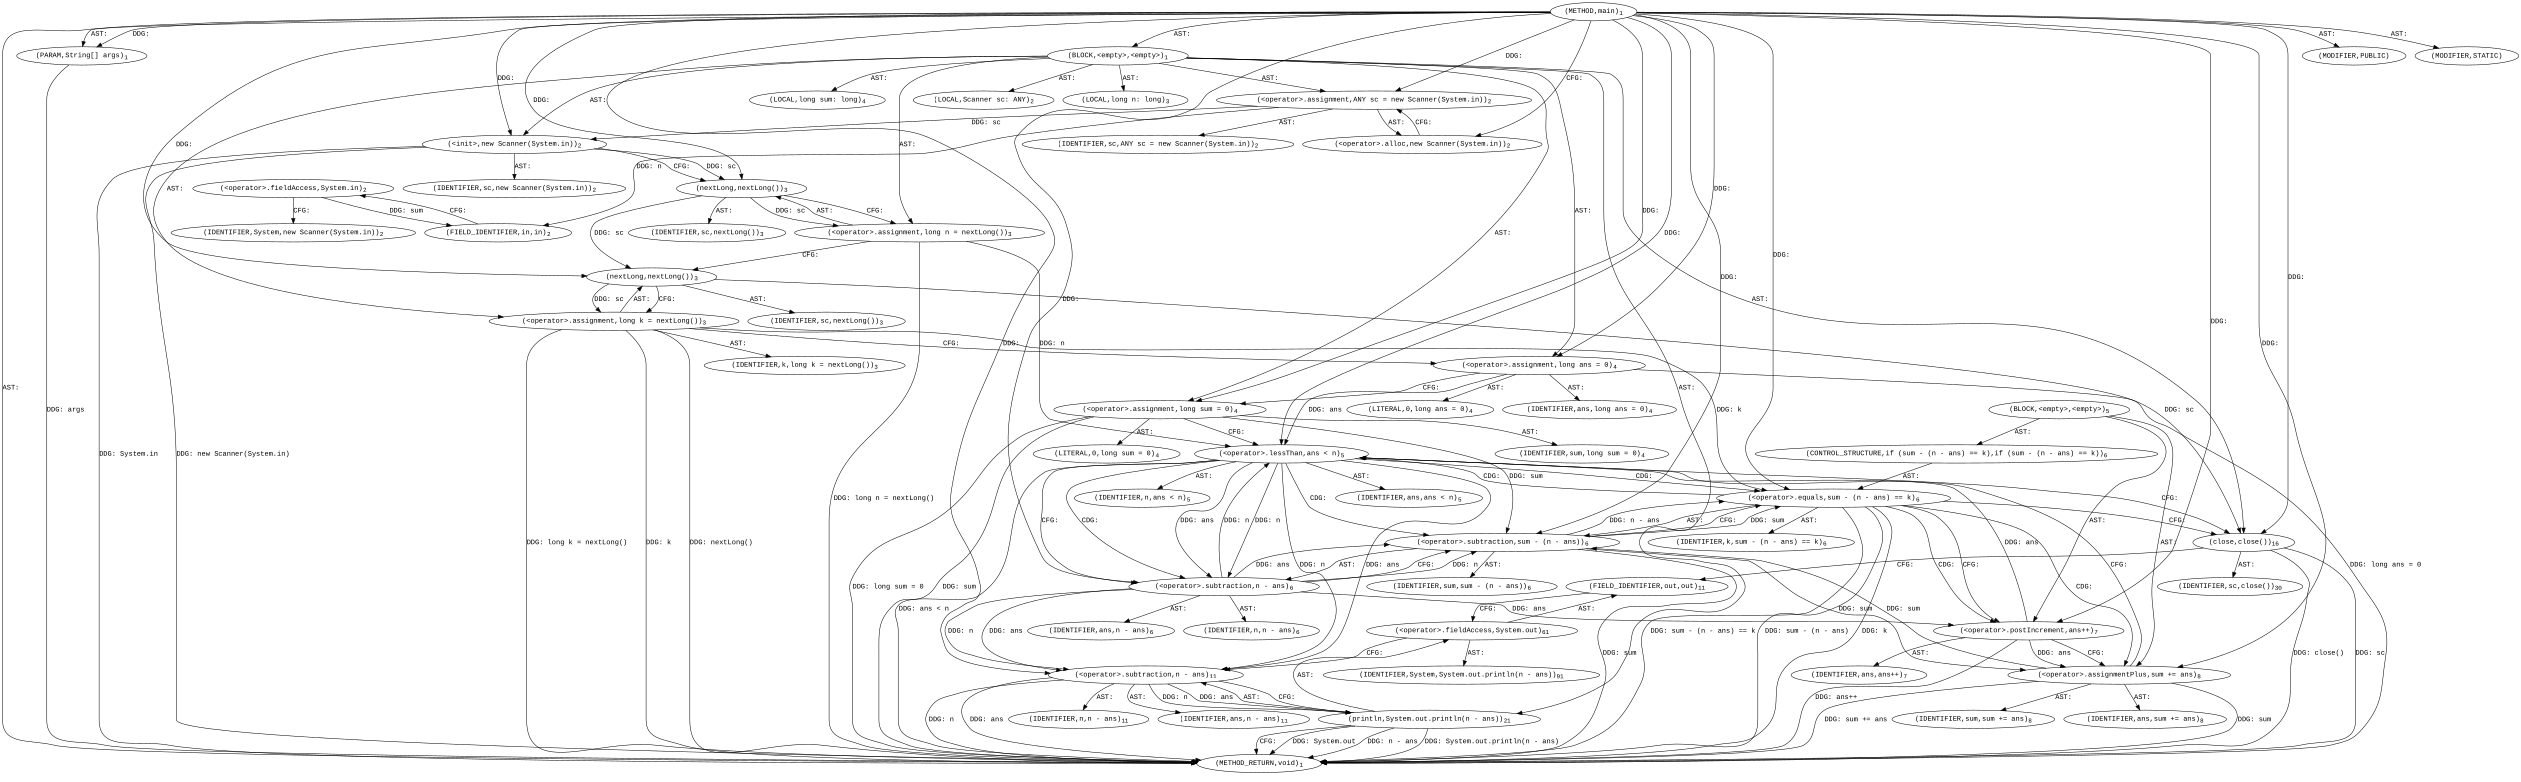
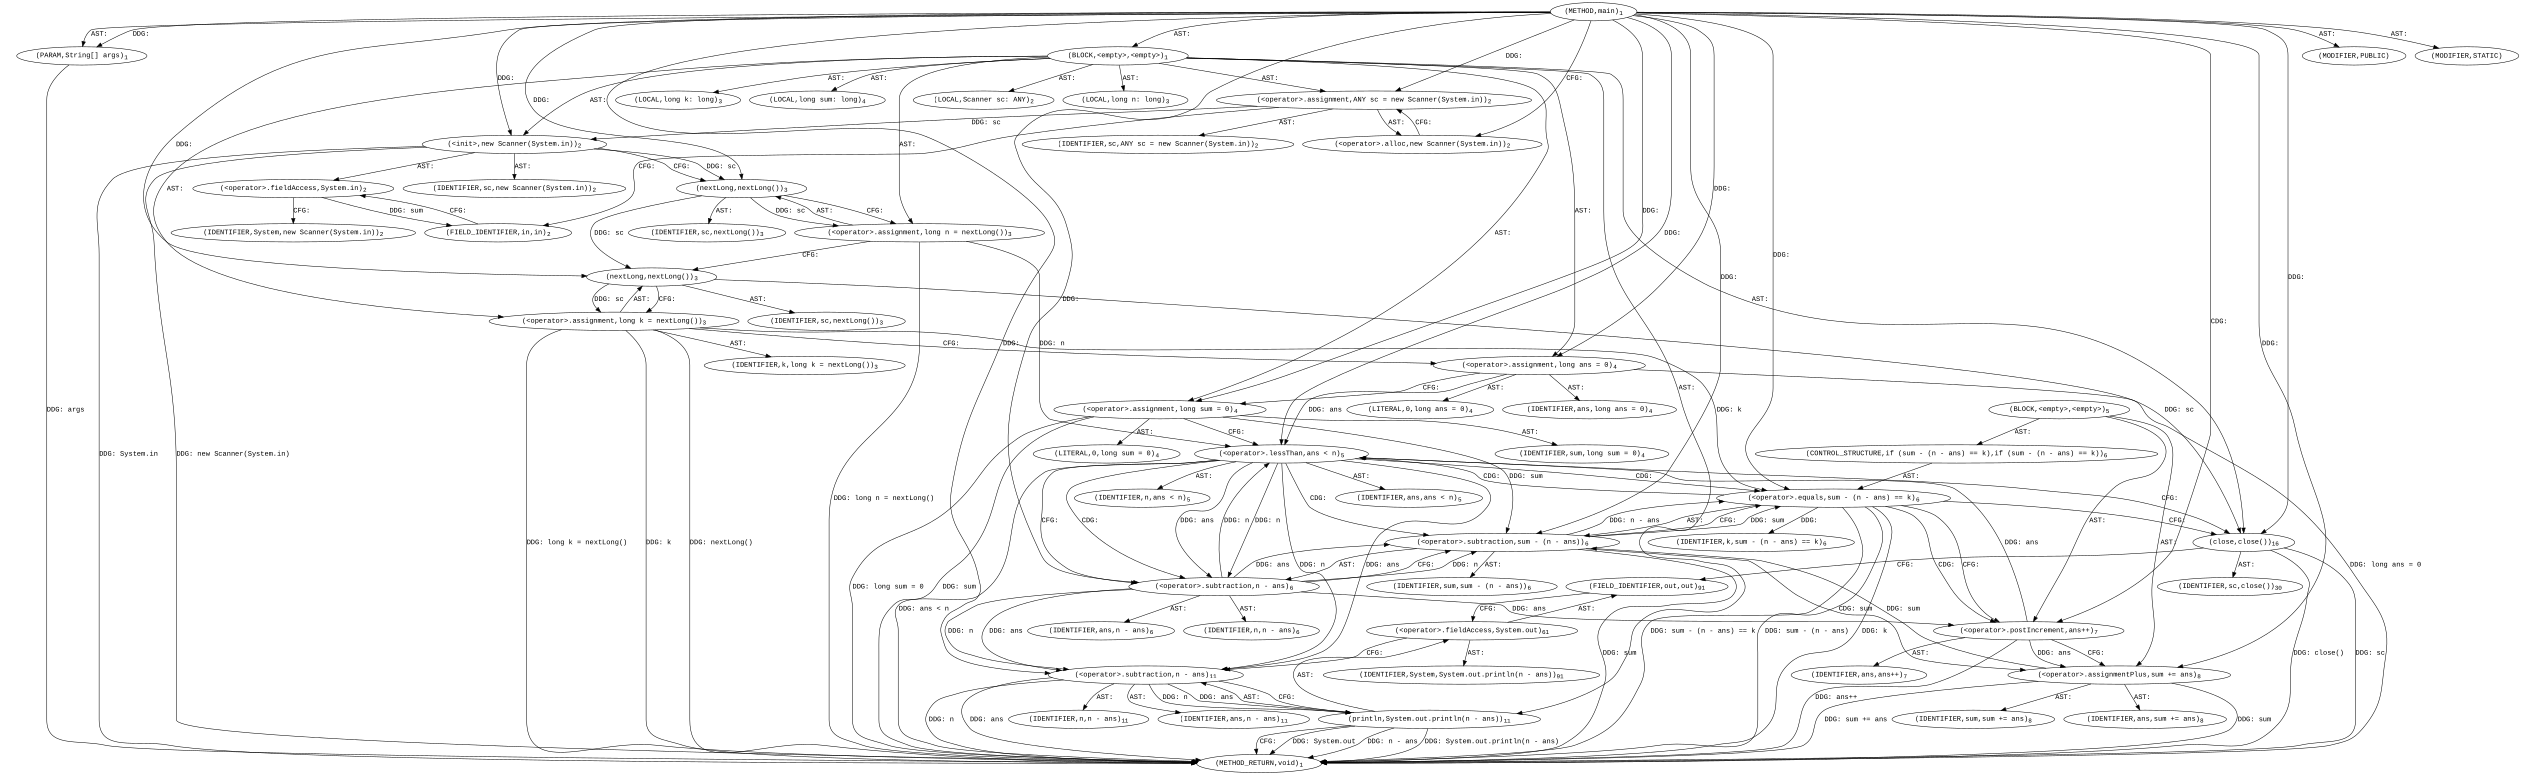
none -> (678, 100)
none -> (407, 166)
(649, 166) -> (649, 166)
(3, 207) -> none
(2221, 321) -> (2221, 321)
(1760, 484) -> none
(1812, 520) -> (1812, 520)
(2047, 552) -> none
(1702, 586) -> (1702, 586)
(1856, 609) -> (1856, 609)
(1507, 719) -> (1507, 719)
